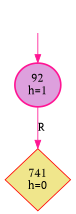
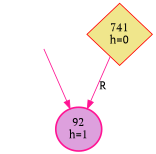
(38, 124) -> (100, 79)
